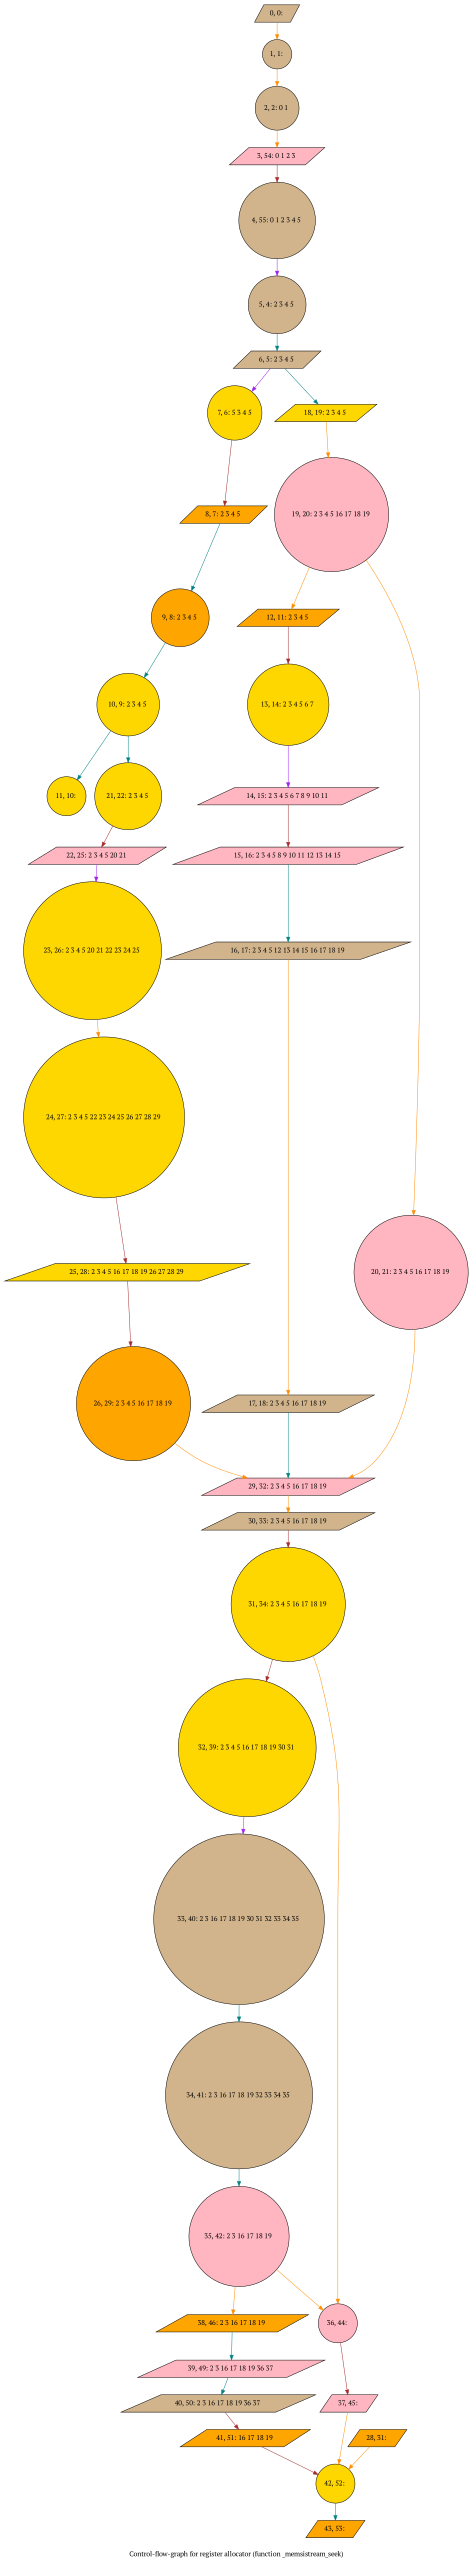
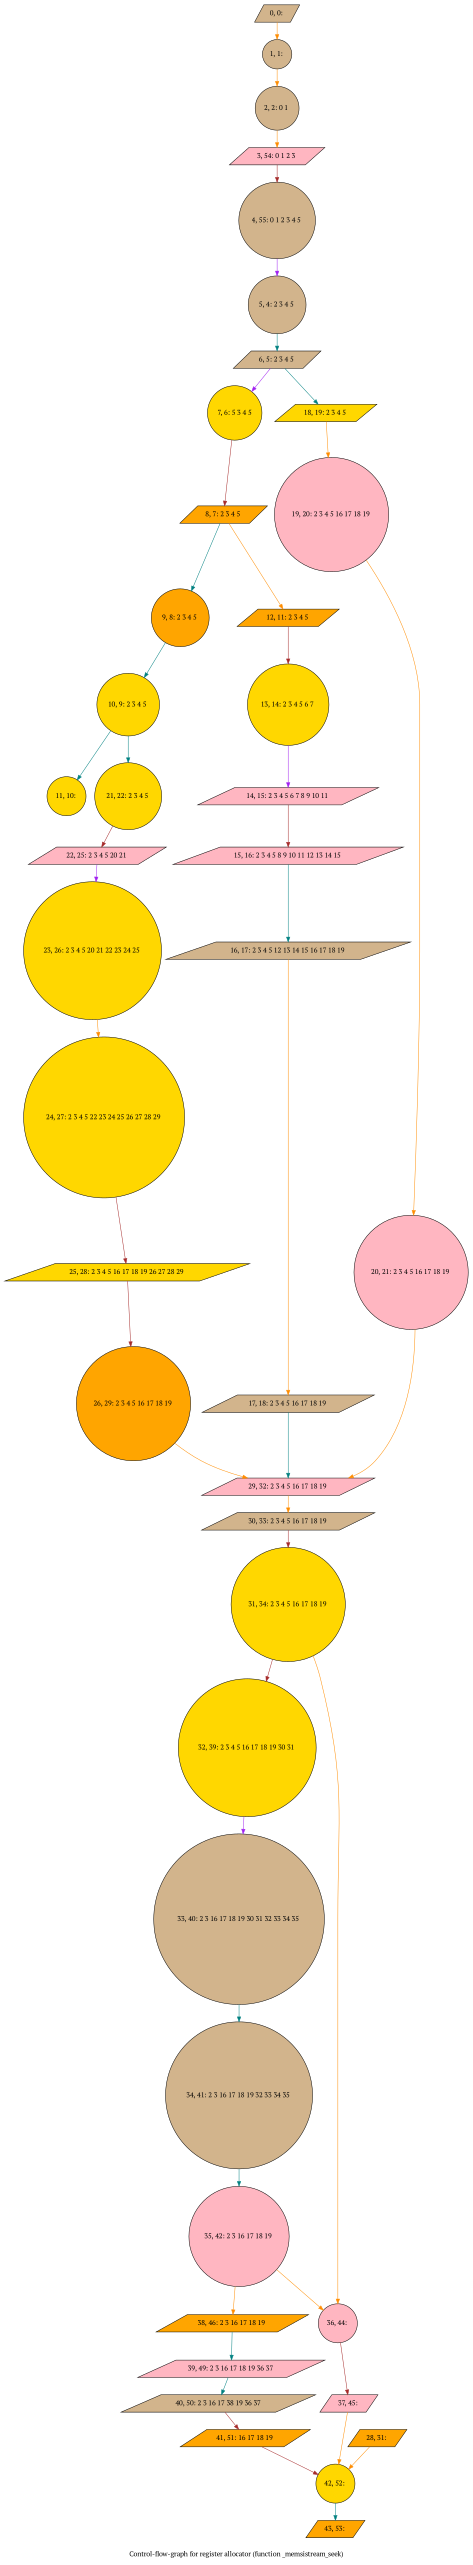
(302, 586) -> (255, 564)
(218, 2403) -> (218, 2403)
